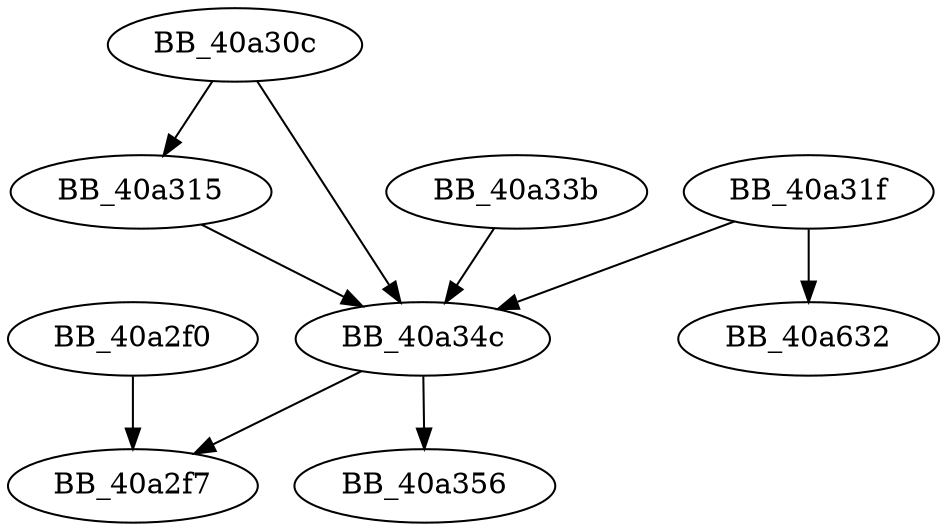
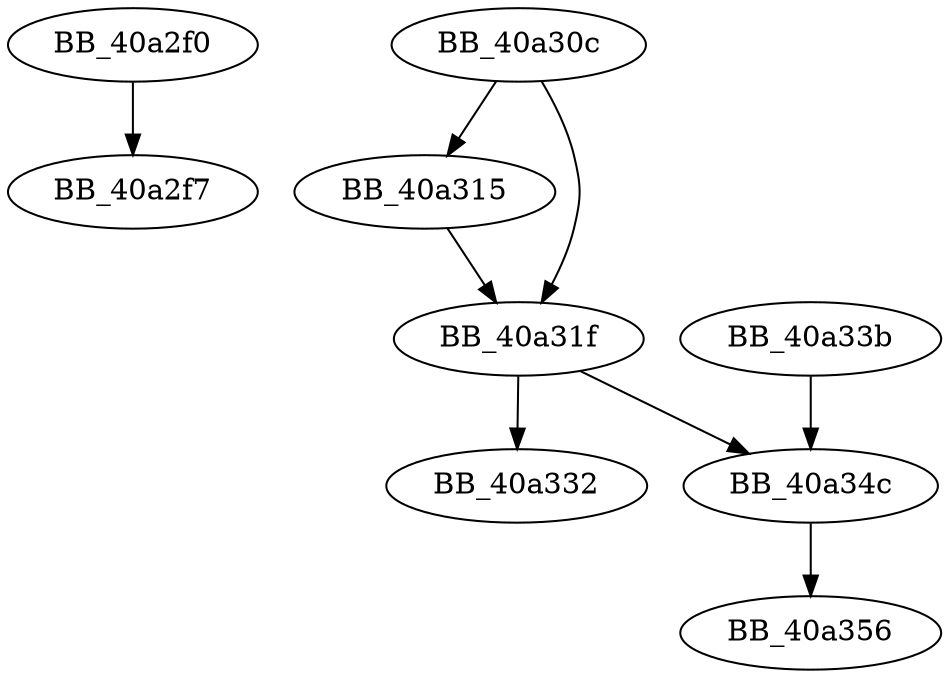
(323, 183) -> (579, 182)
(273, 261) -> (466, 257)
(809, 339) -> (517, 486)
(287, 408) -> none
